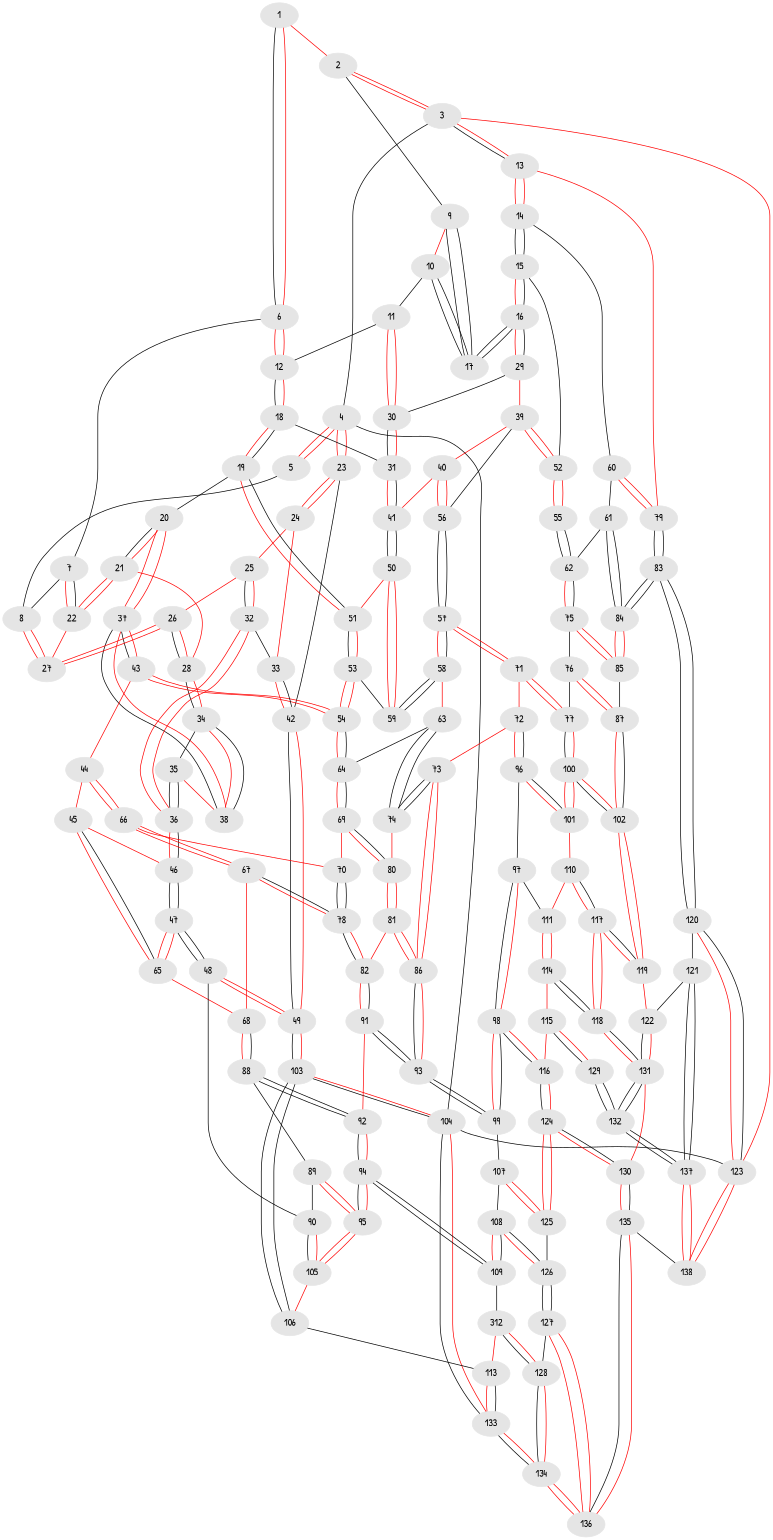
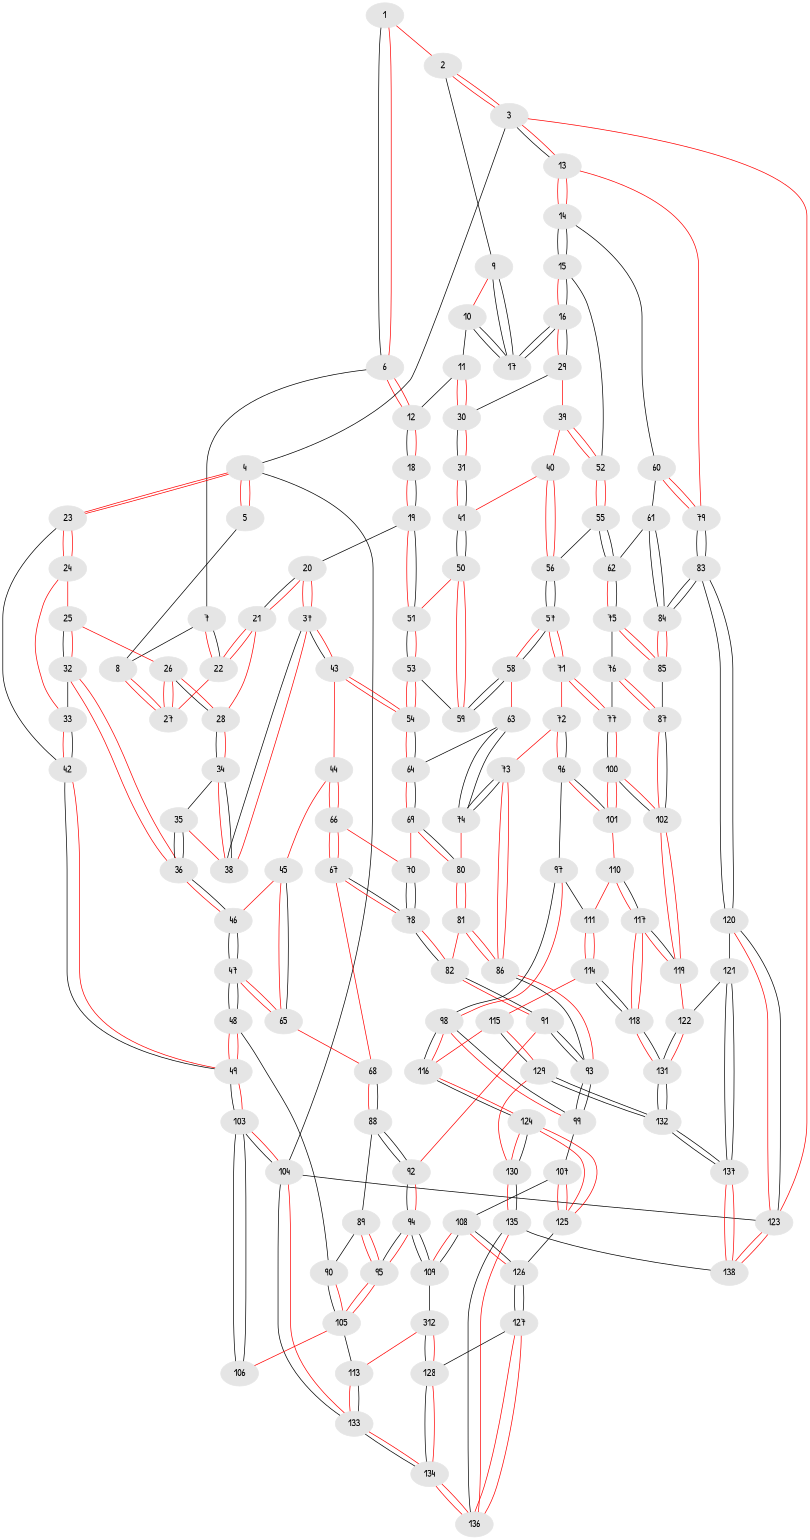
(332, 440) -> none
(483, 466) -> (576, 543)
(643, 1123) -> (500, 1116)
(390, 1348) -> (348, 1348)
